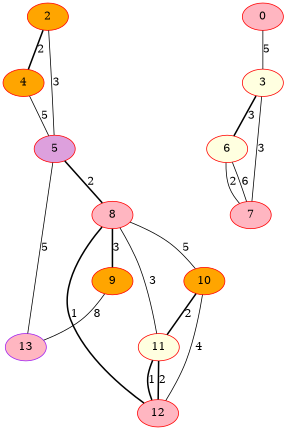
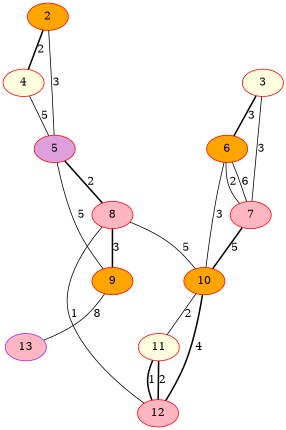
(263, 17) -> none
(24, 83) -> (24, 83)
(227, 149) -> (227, 149)
none -> (213, 215)
(40, 248) -> (73, 219)
none -> (228, 248)
(144, 279) -> none
(182, 314) -> (182, 314)
(71, 319) -> (71, 319)
(190, 350) -> (190, 350)
